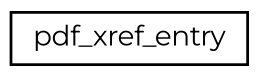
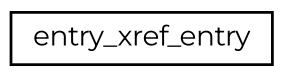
(129, 39) -> (142, 39)
